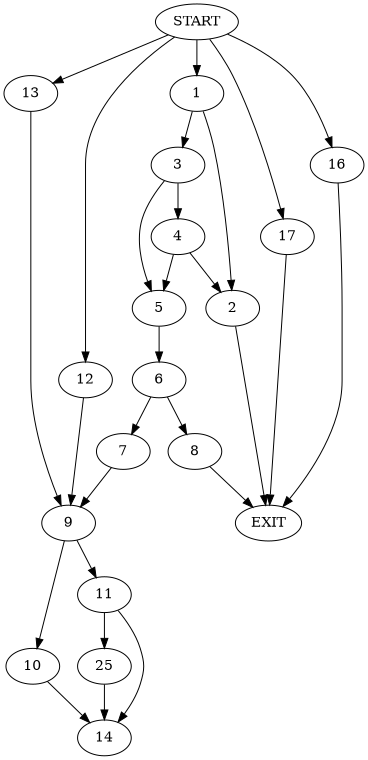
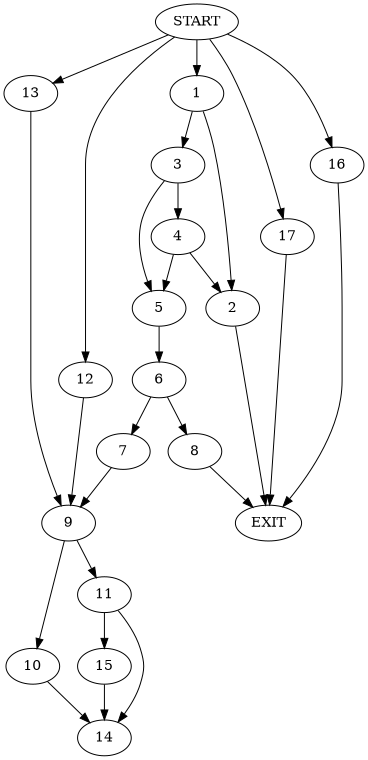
(104, 666) -> (104, 666)
